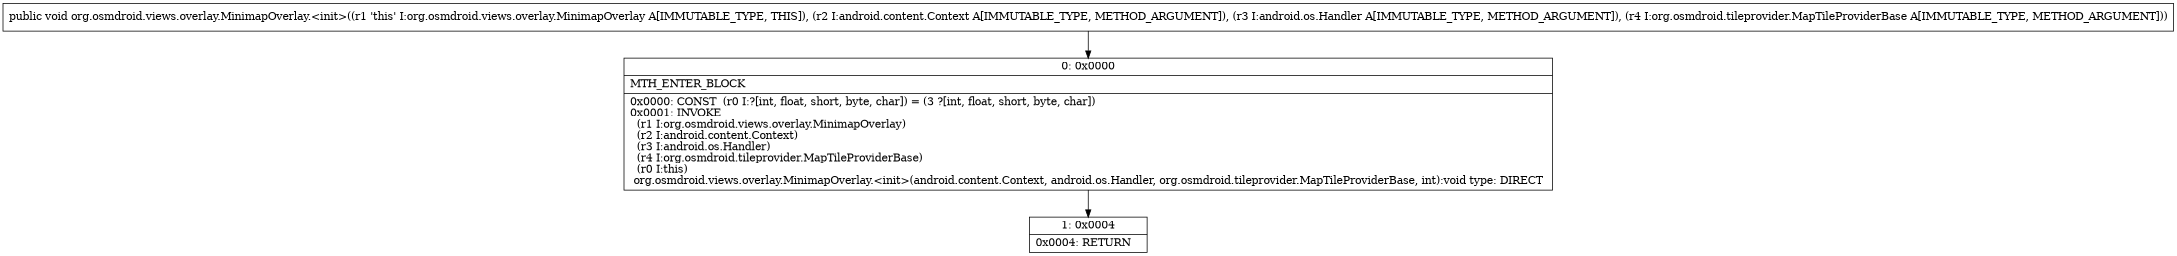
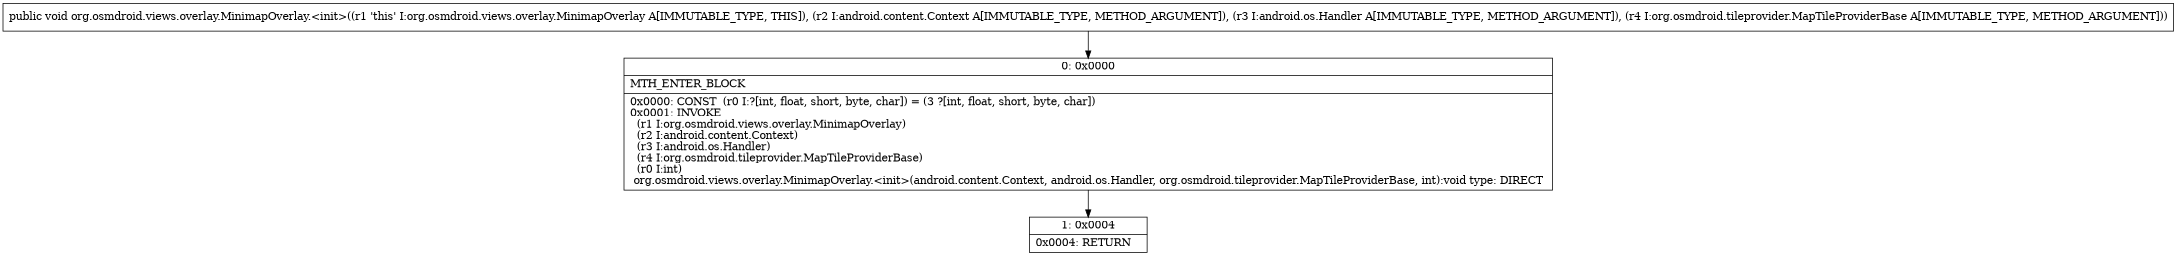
(659, 170) -> (656, 170)
